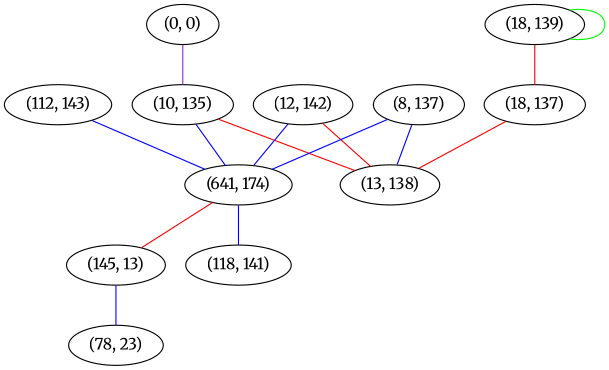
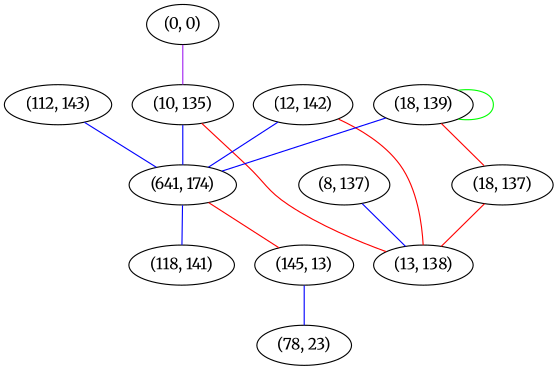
(330, 144) -> (304, 145)
